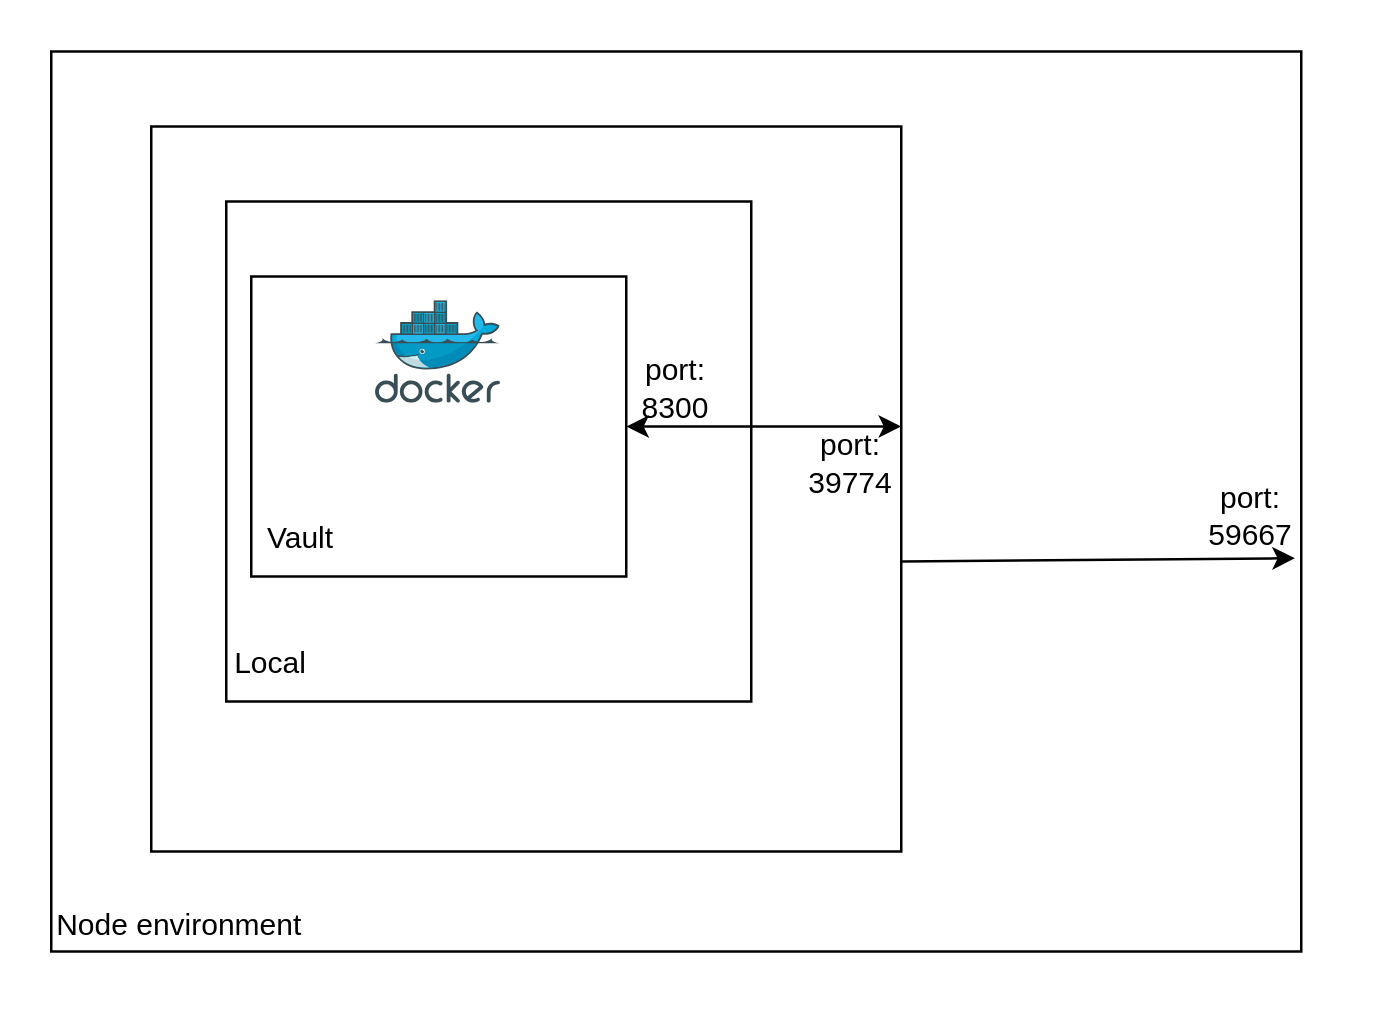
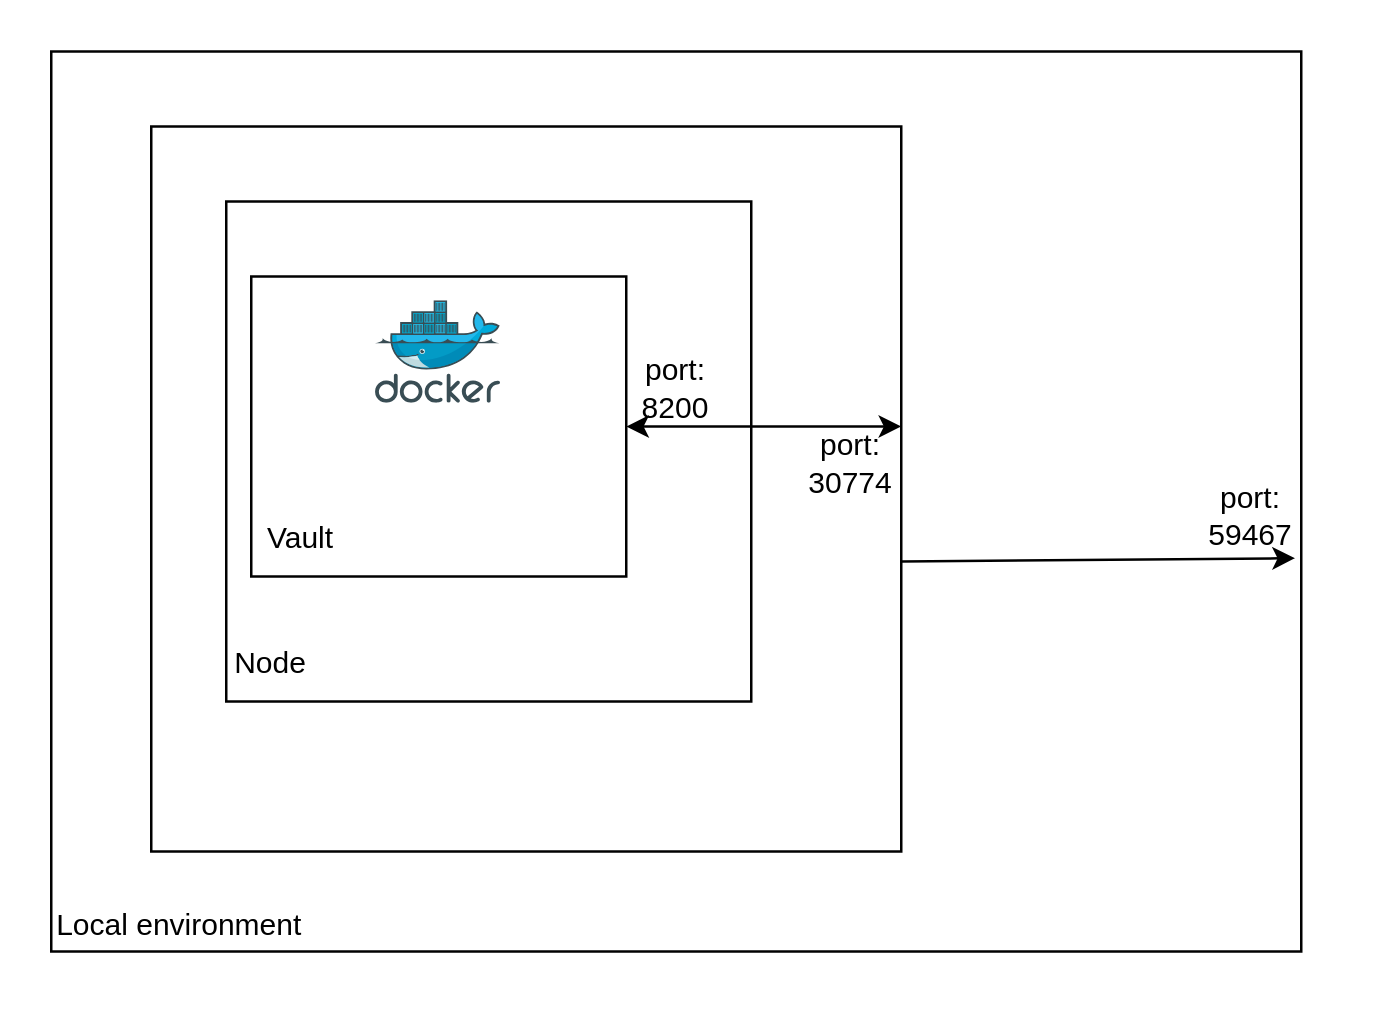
(676, 389) -> (676, 389)
(851, 464) -> (851, 464)
(1251, 516) -> (1251, 516)
(271, 664) -> (271, 664)
(180, 926) -> (180, 926)
